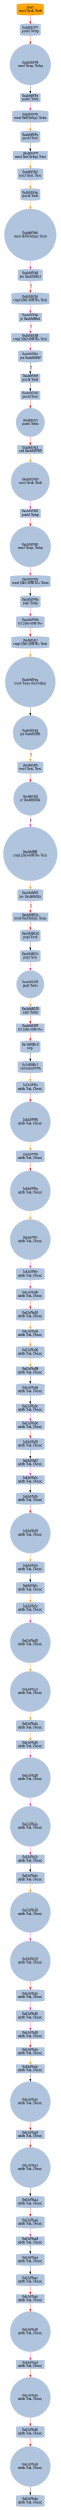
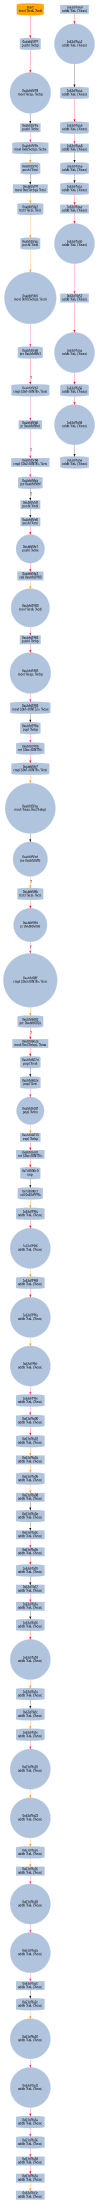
(30, 2102) -> none
